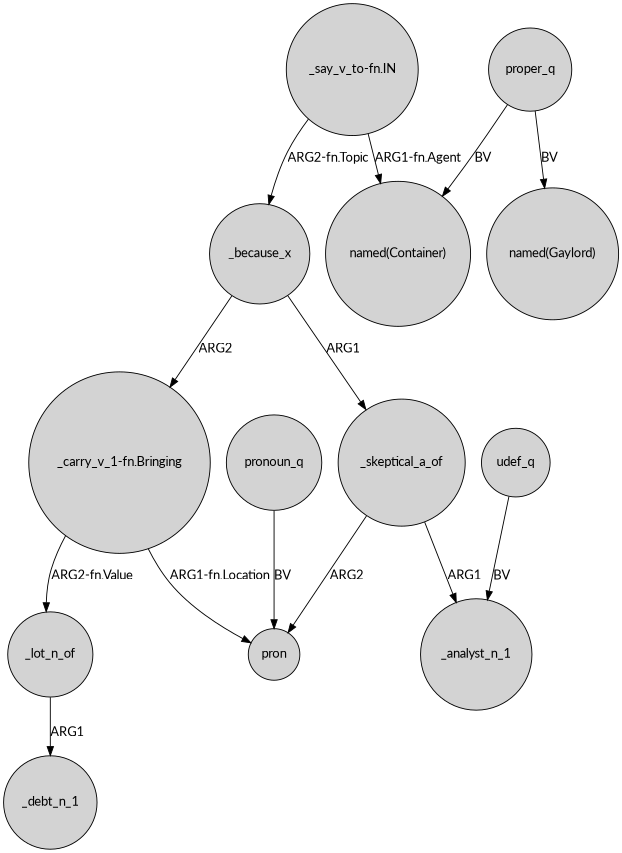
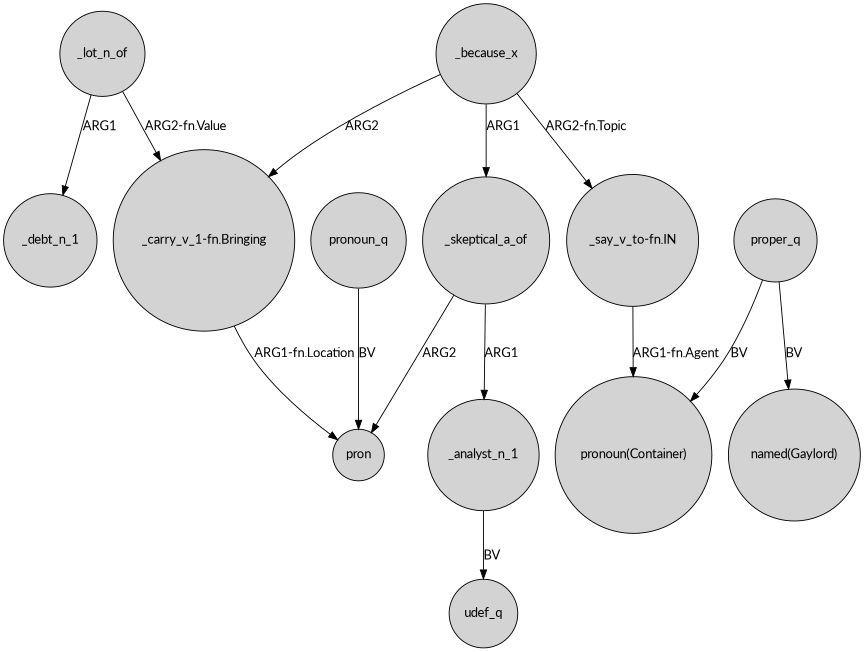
(286, 155) -> (552, 137)
(398, 254) -> (634, 455)
(499, 544) -> (483, 540)
(52, 568) -> (140, 122)
